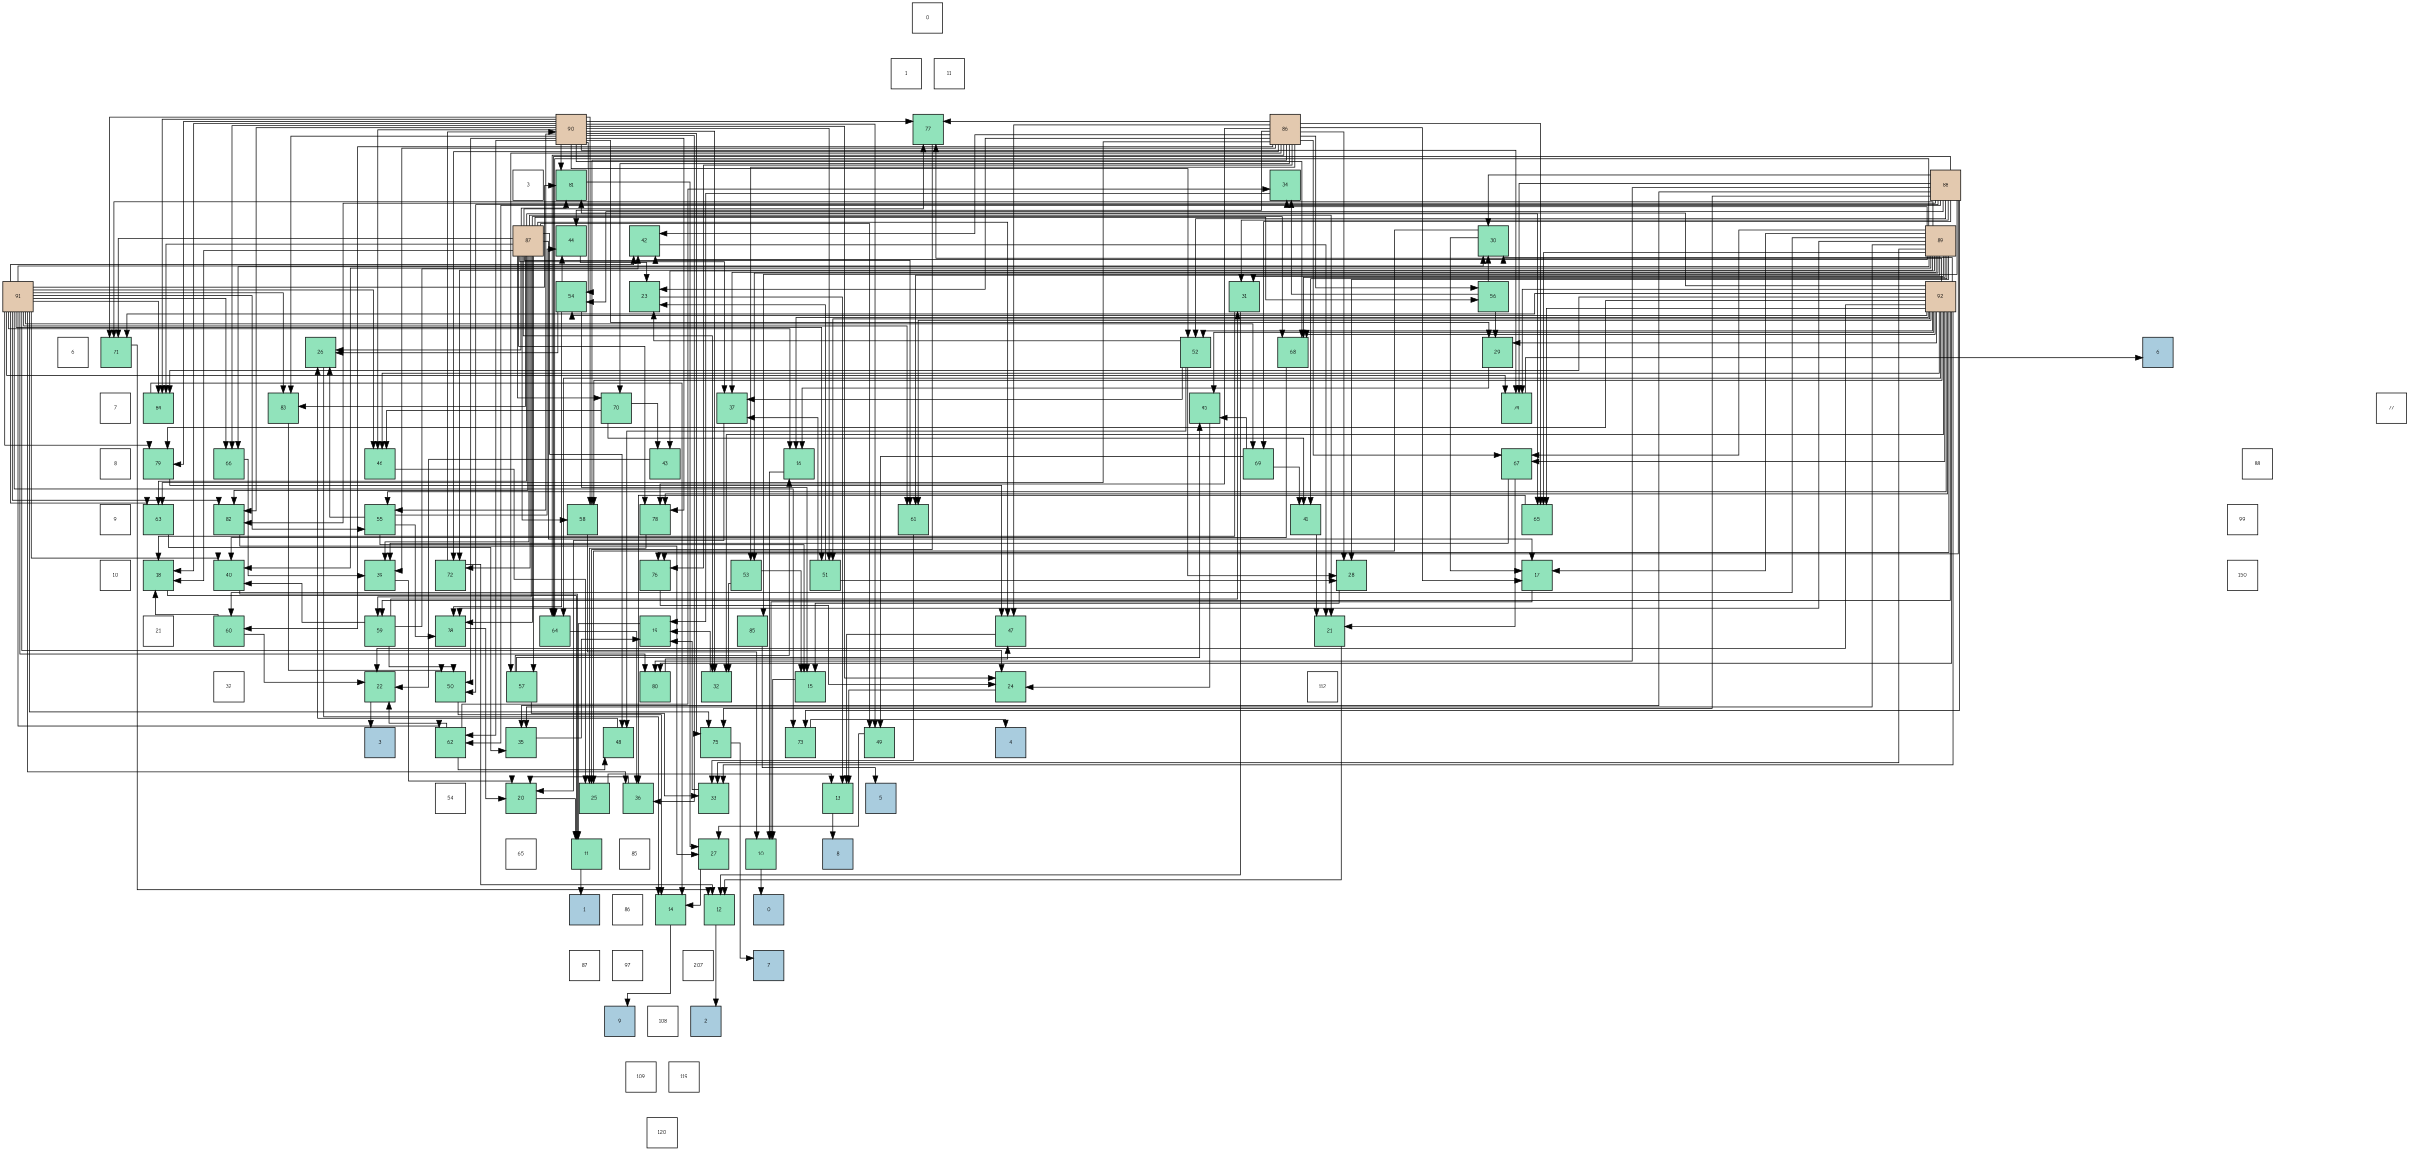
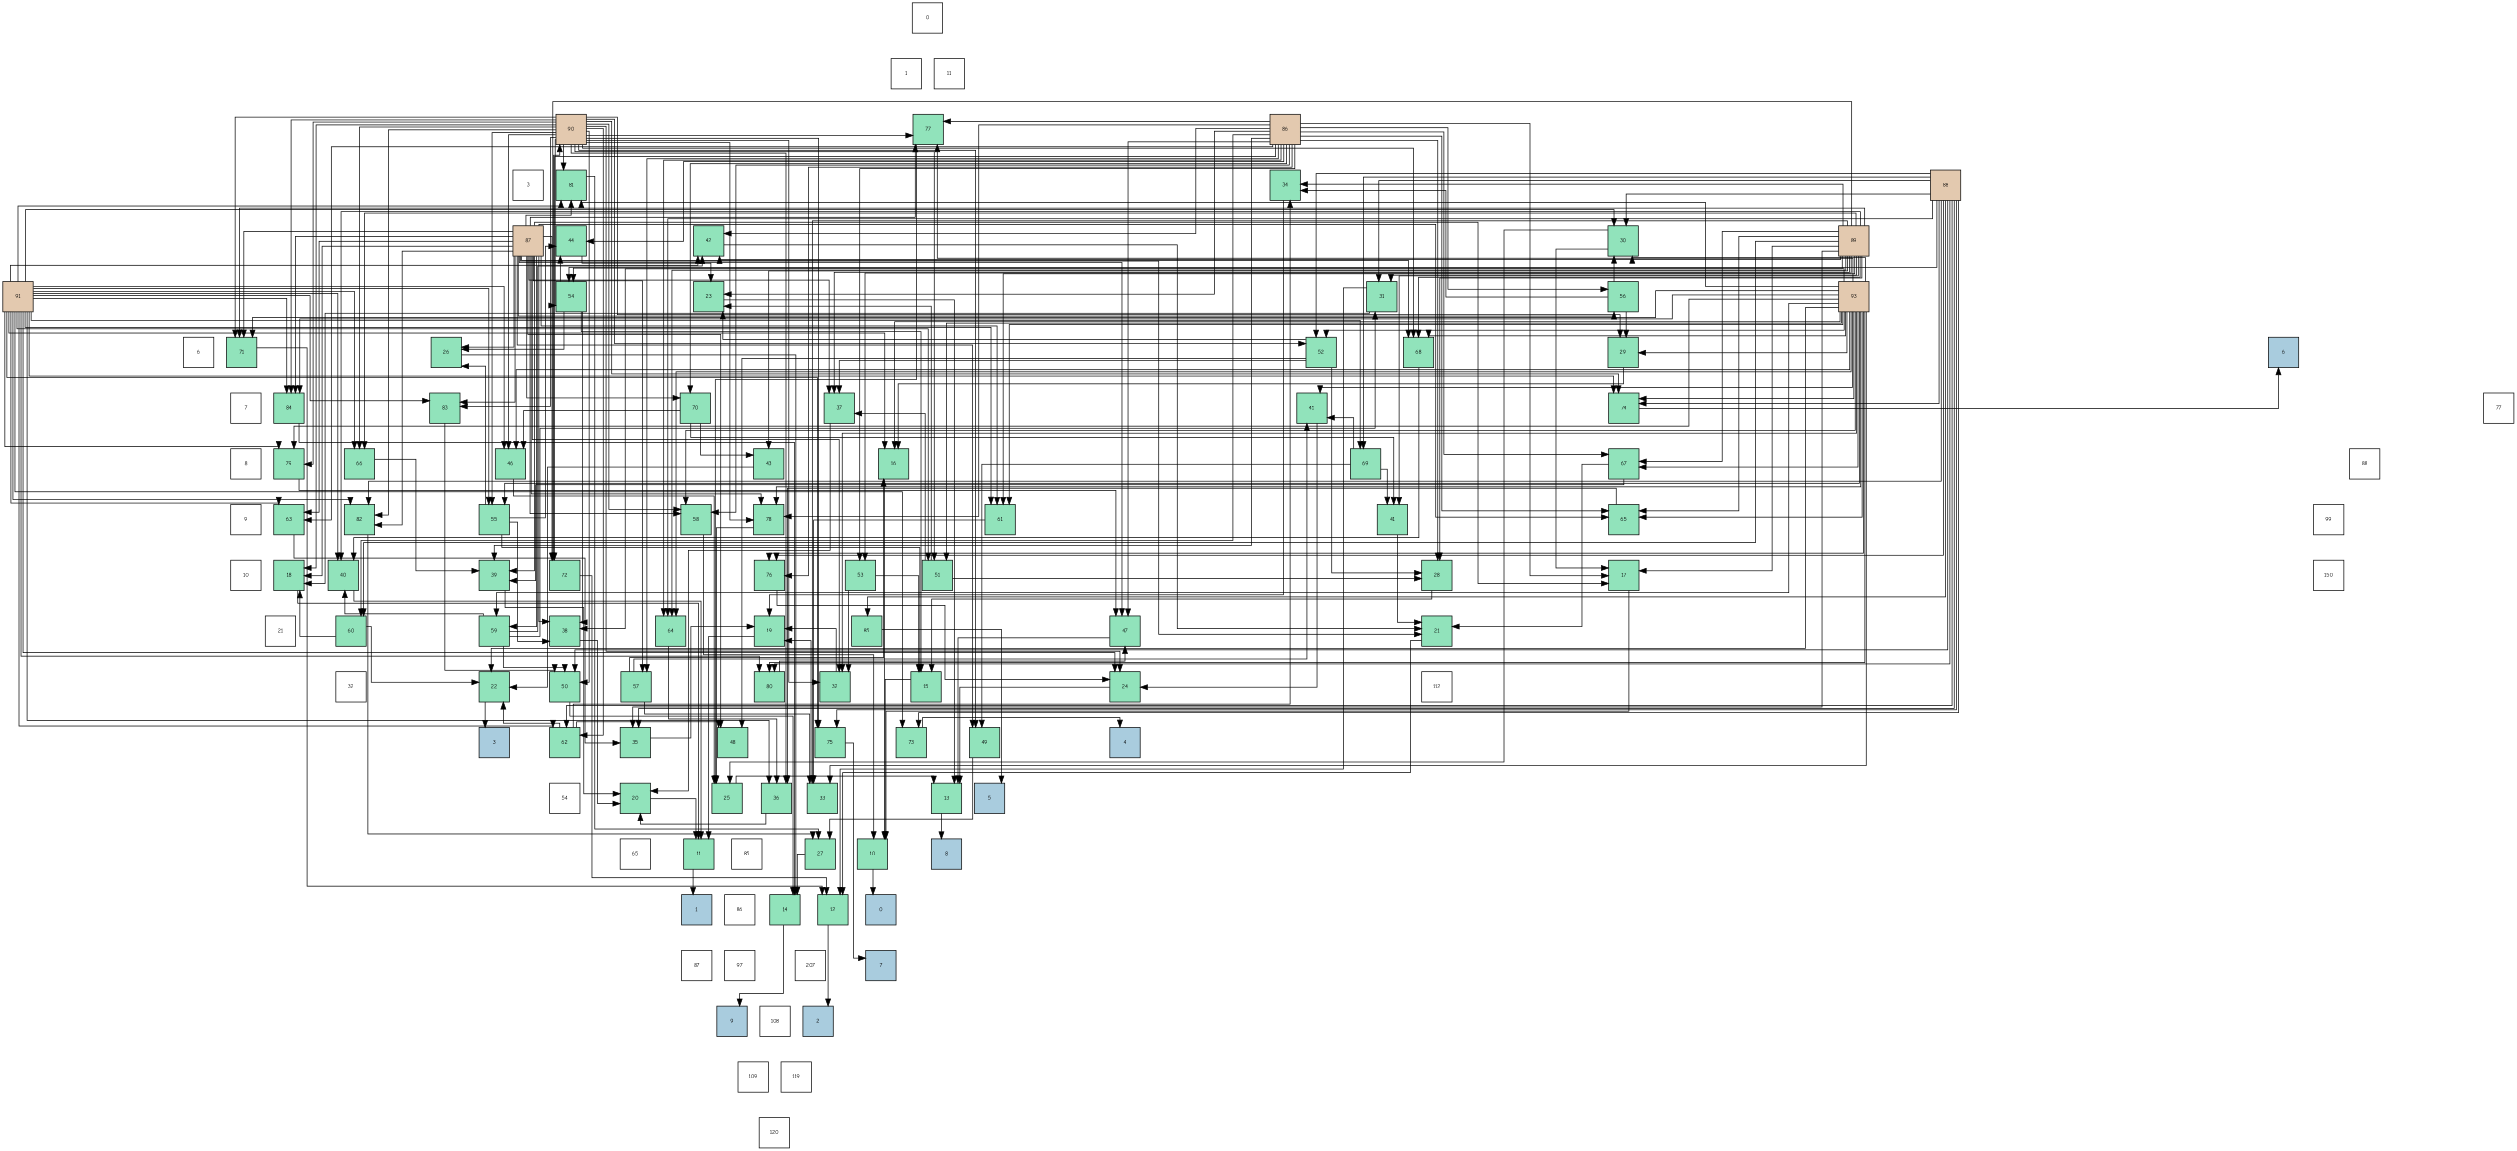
(1941, 297) -> (1854, 297)
(318, 701) -> none
